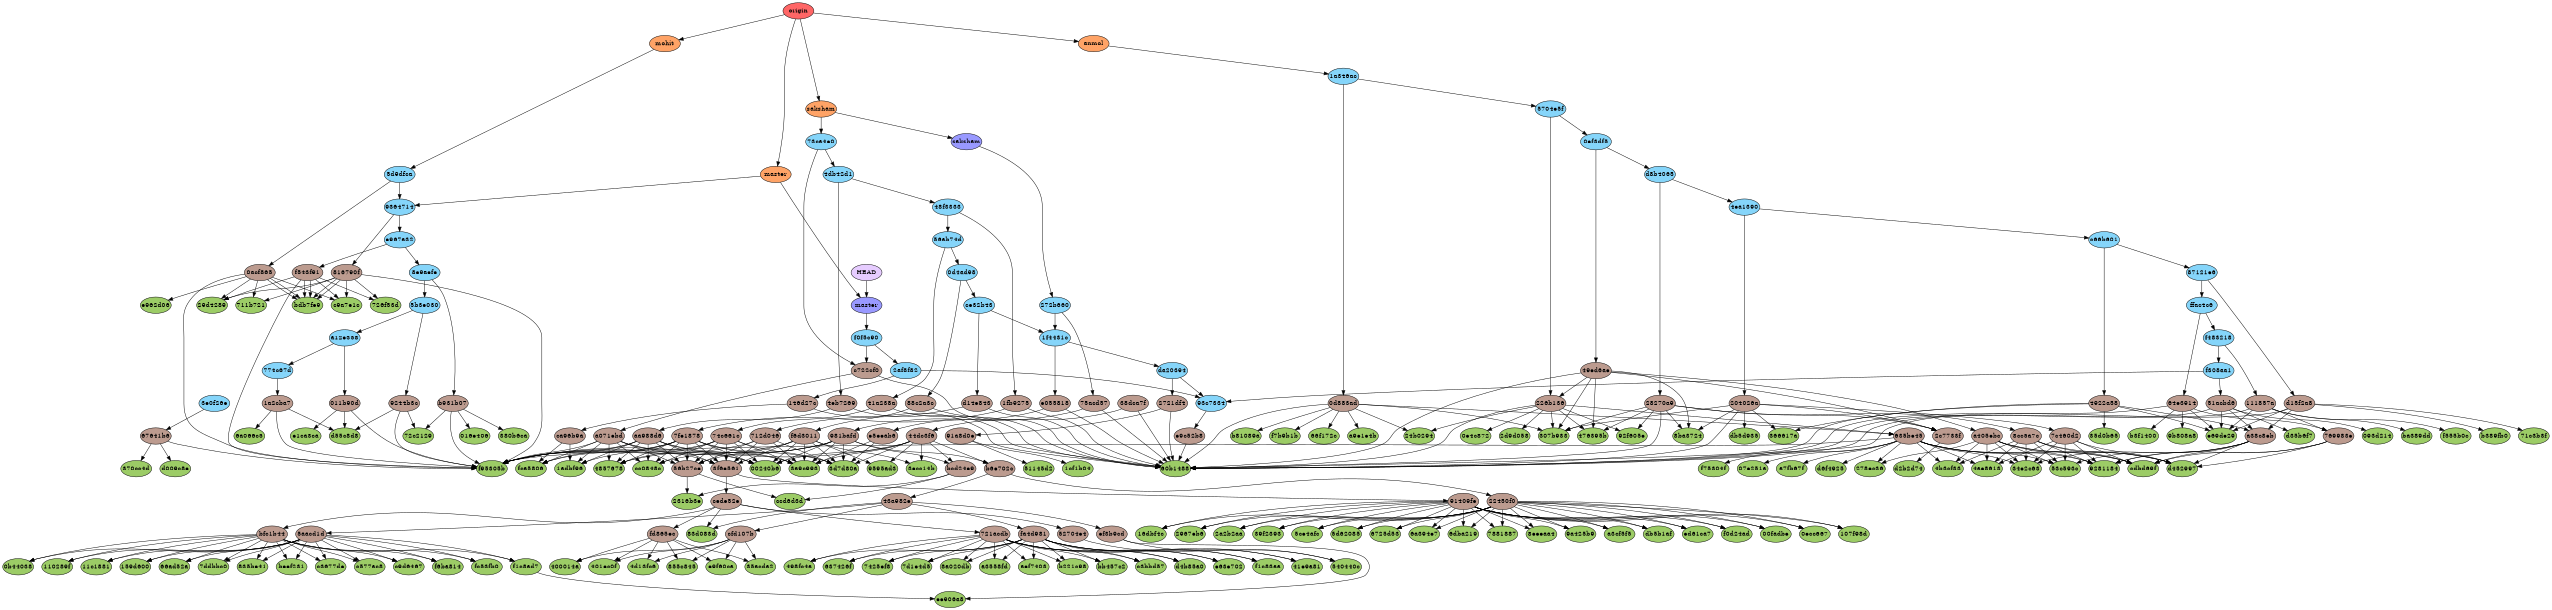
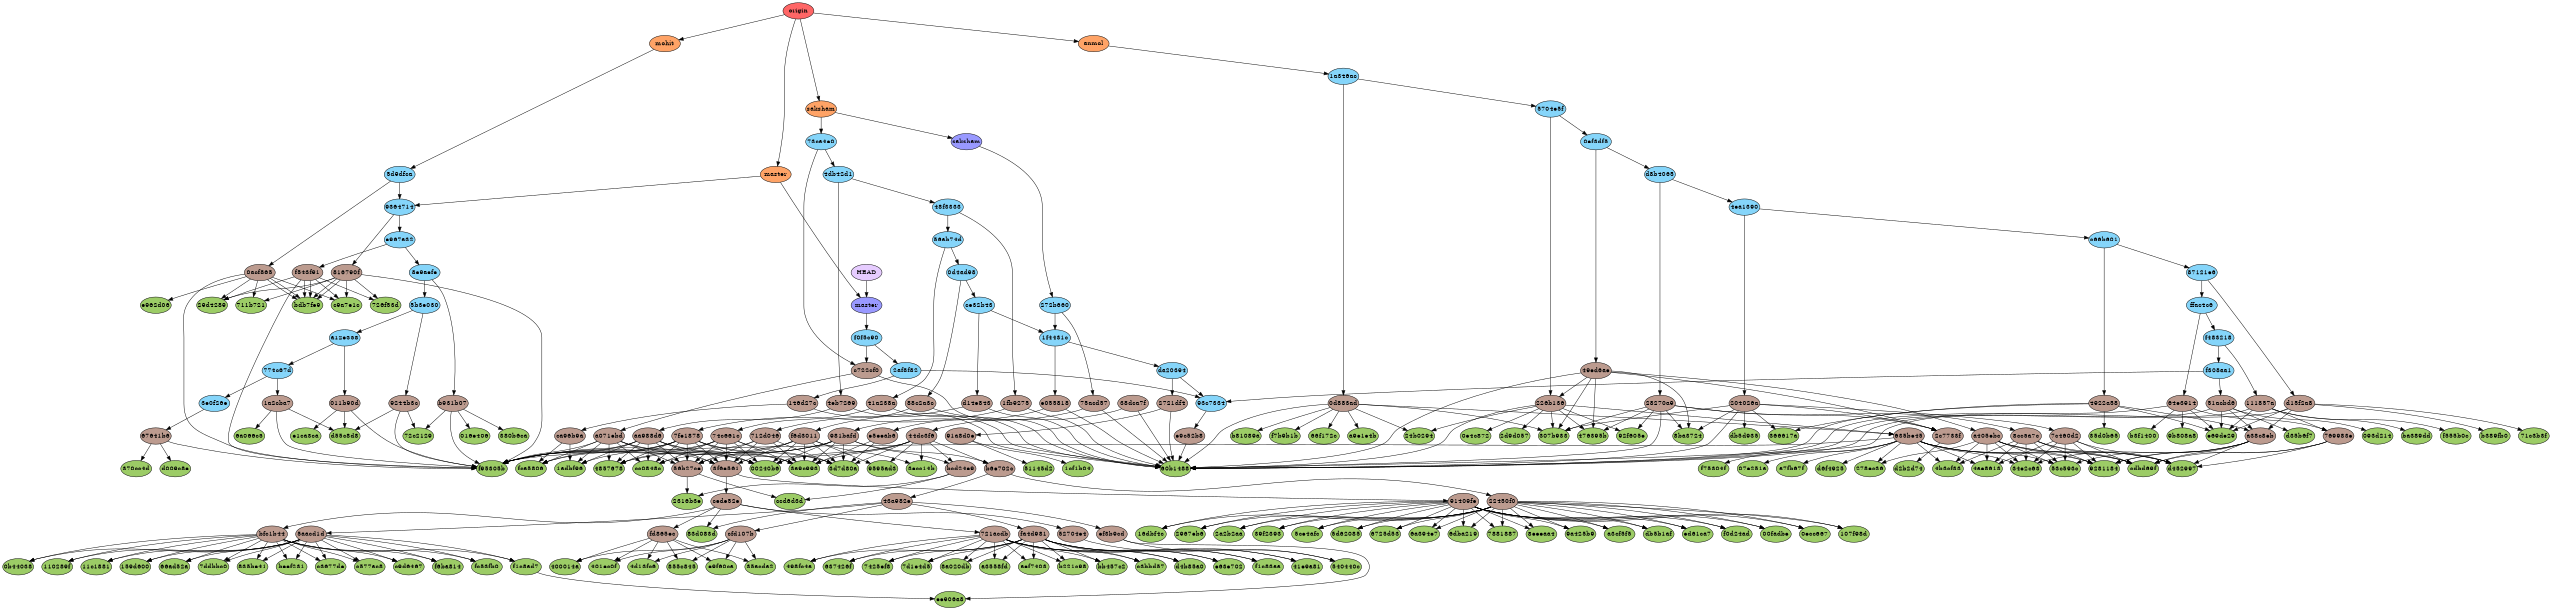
none -> (248, 386)
(1515, 436) -> (1515, 436)
